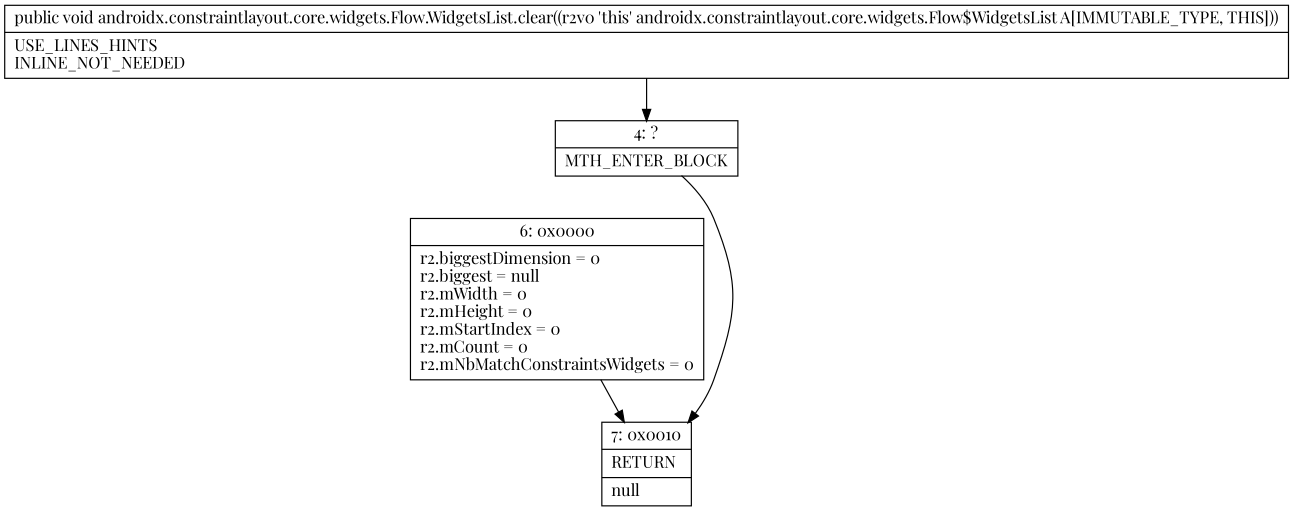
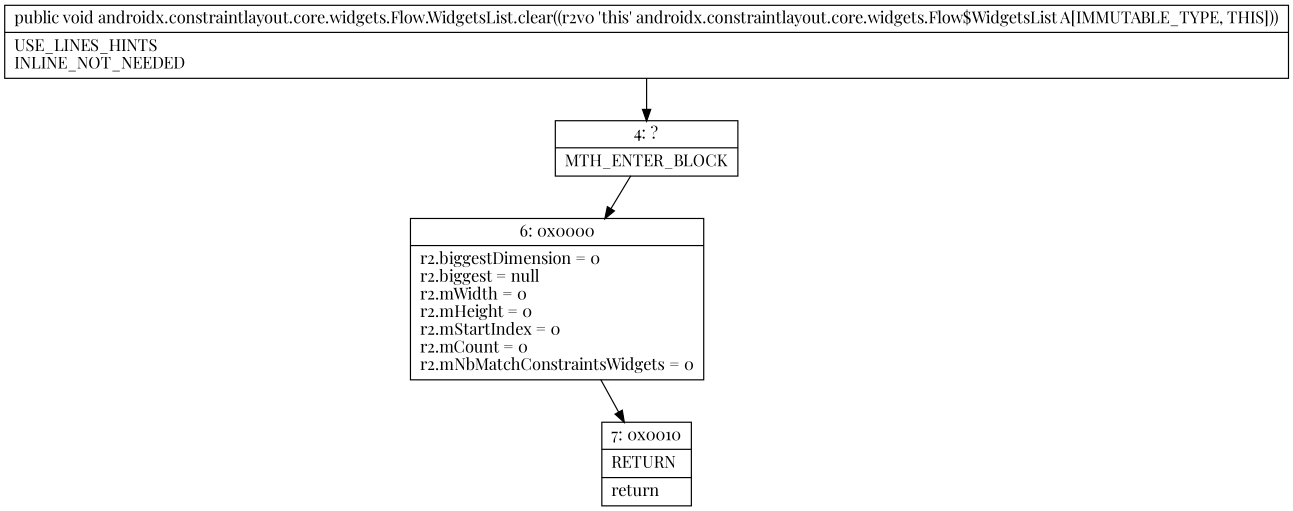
(732, 291) -> (621, 192)
(626, 491) -> (635, 491)
